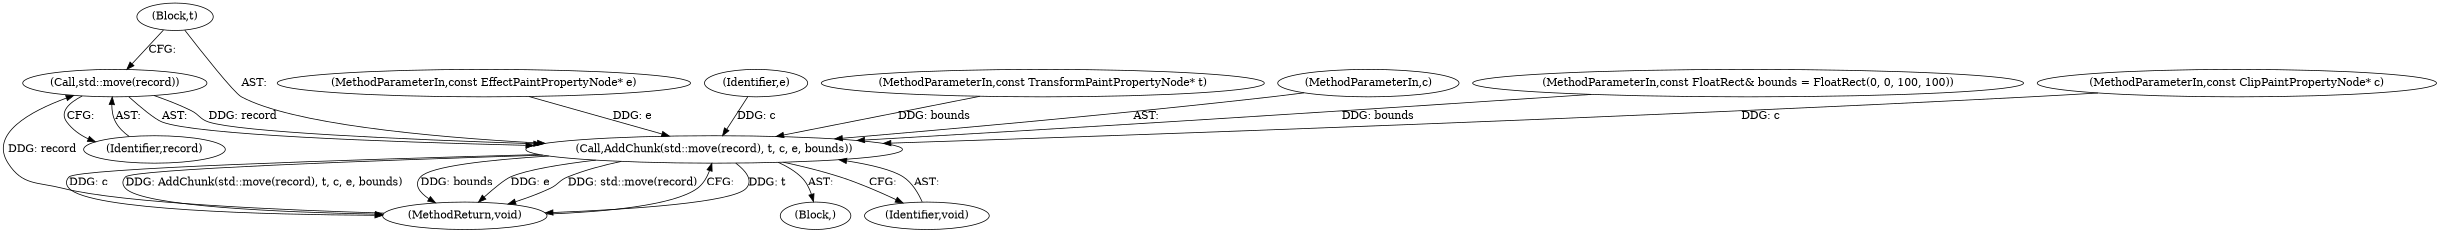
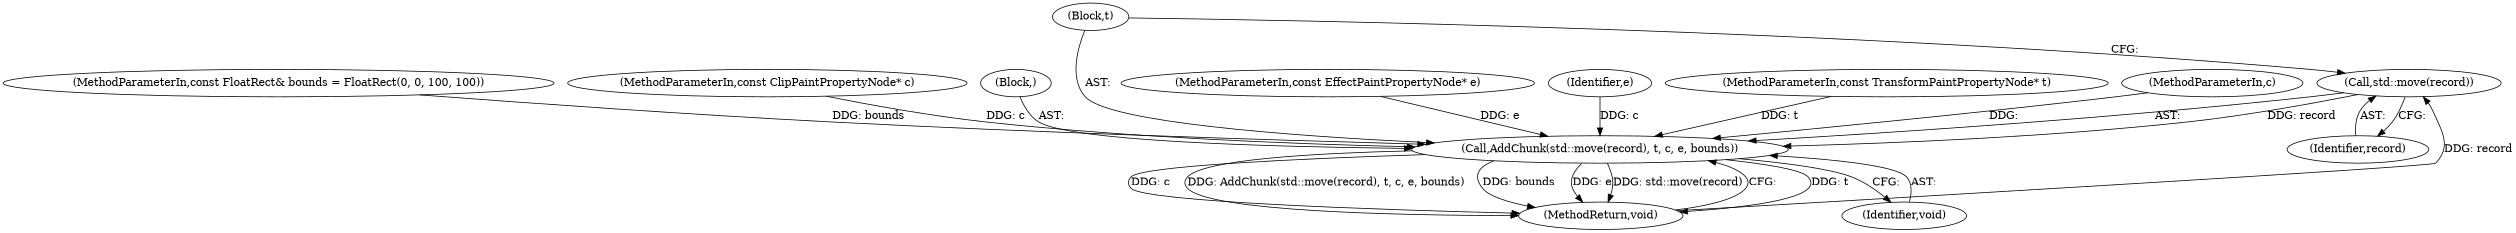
(934, 116) -> (1780, 116)
(1148, 116) -> (2005, 116)
(799, 175) -> (1205, 143)
